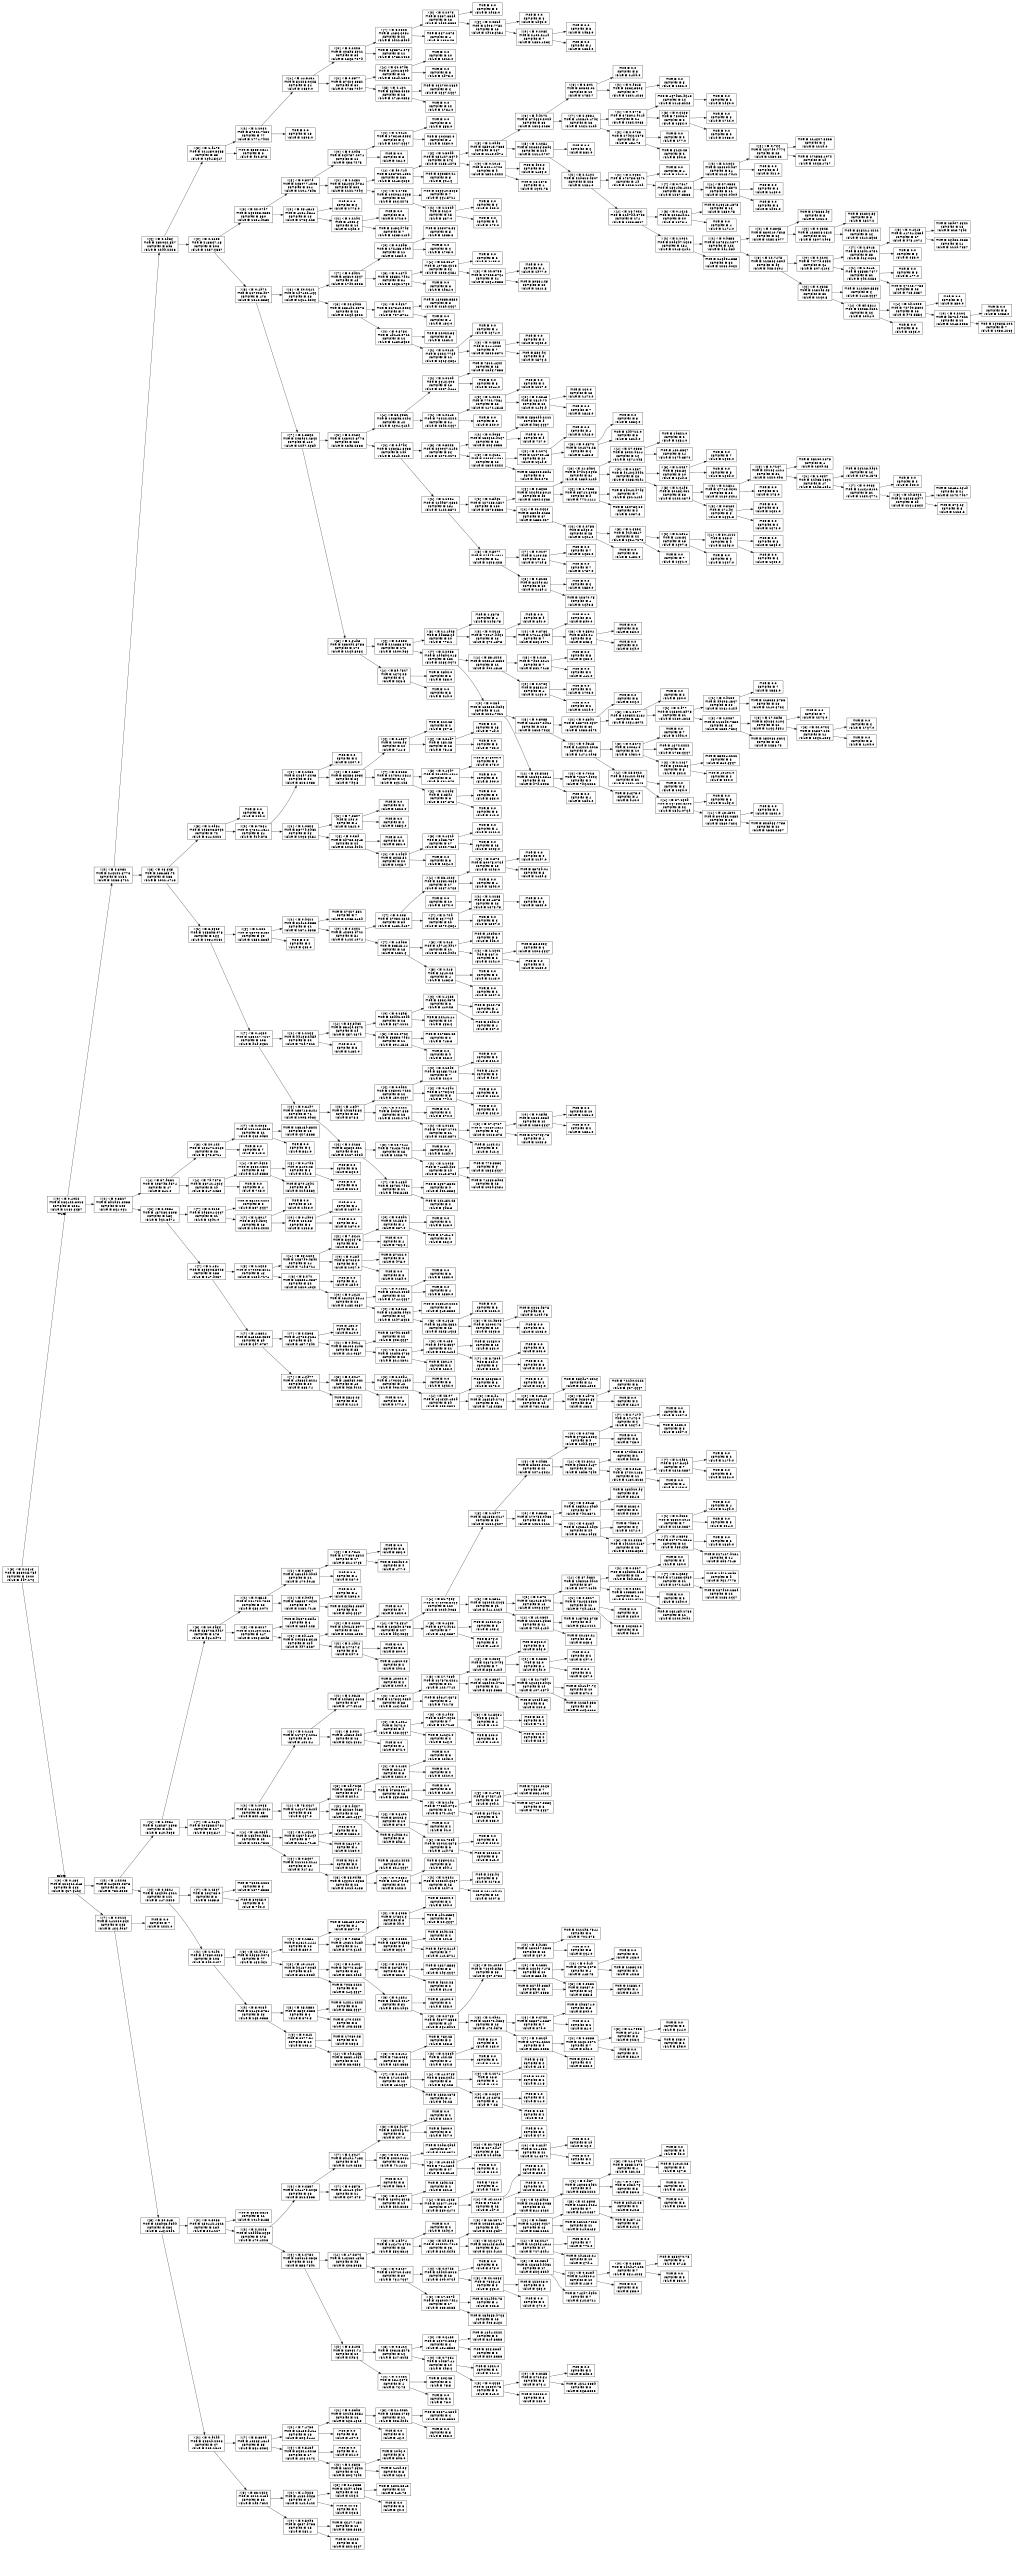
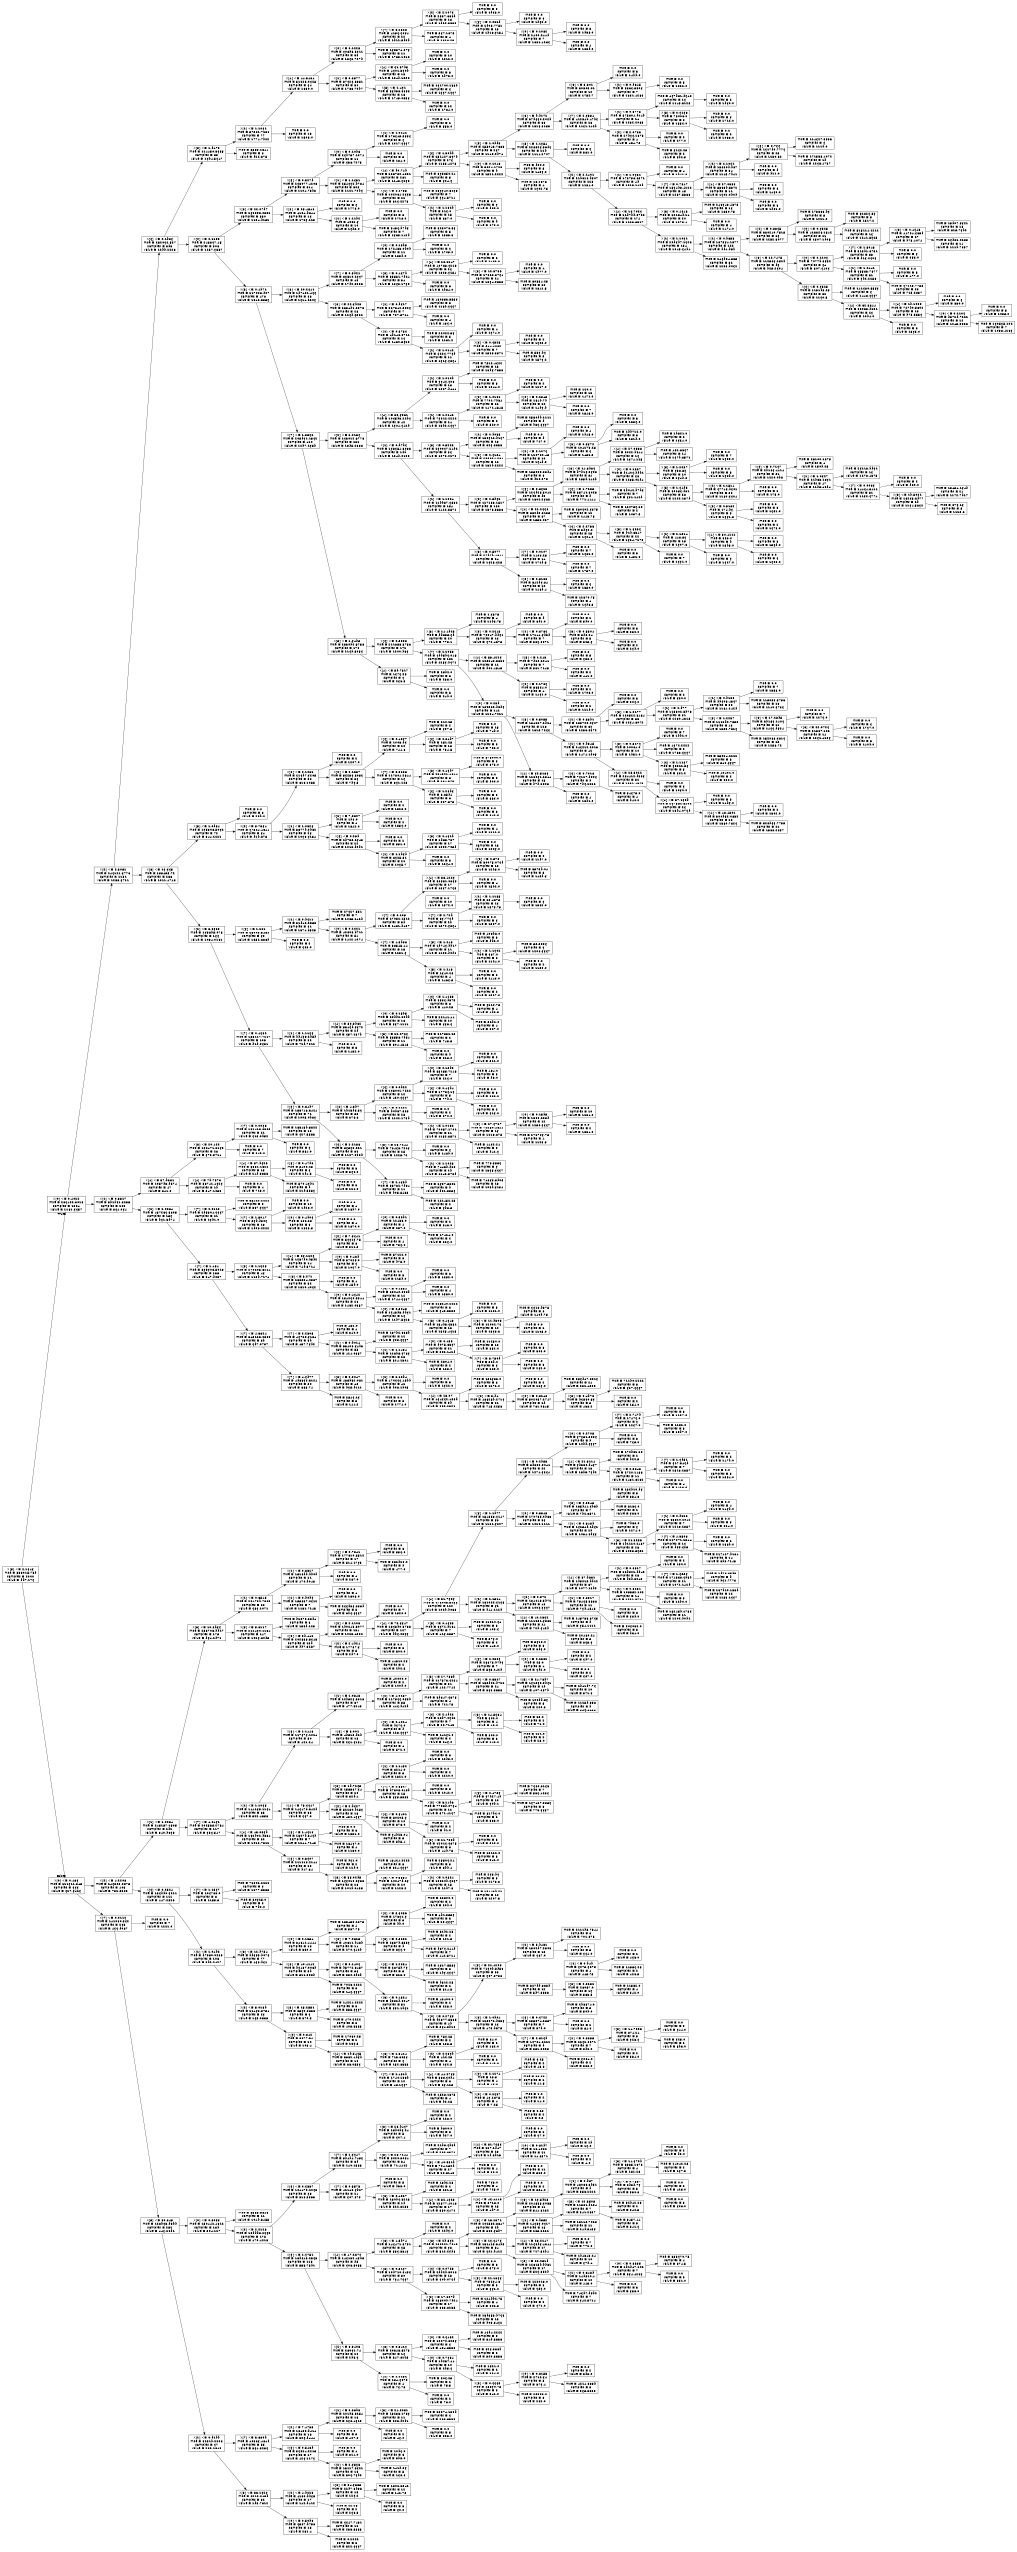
(441, 140) -> none
none -> (581, 513)
(534, 1971) -> none
